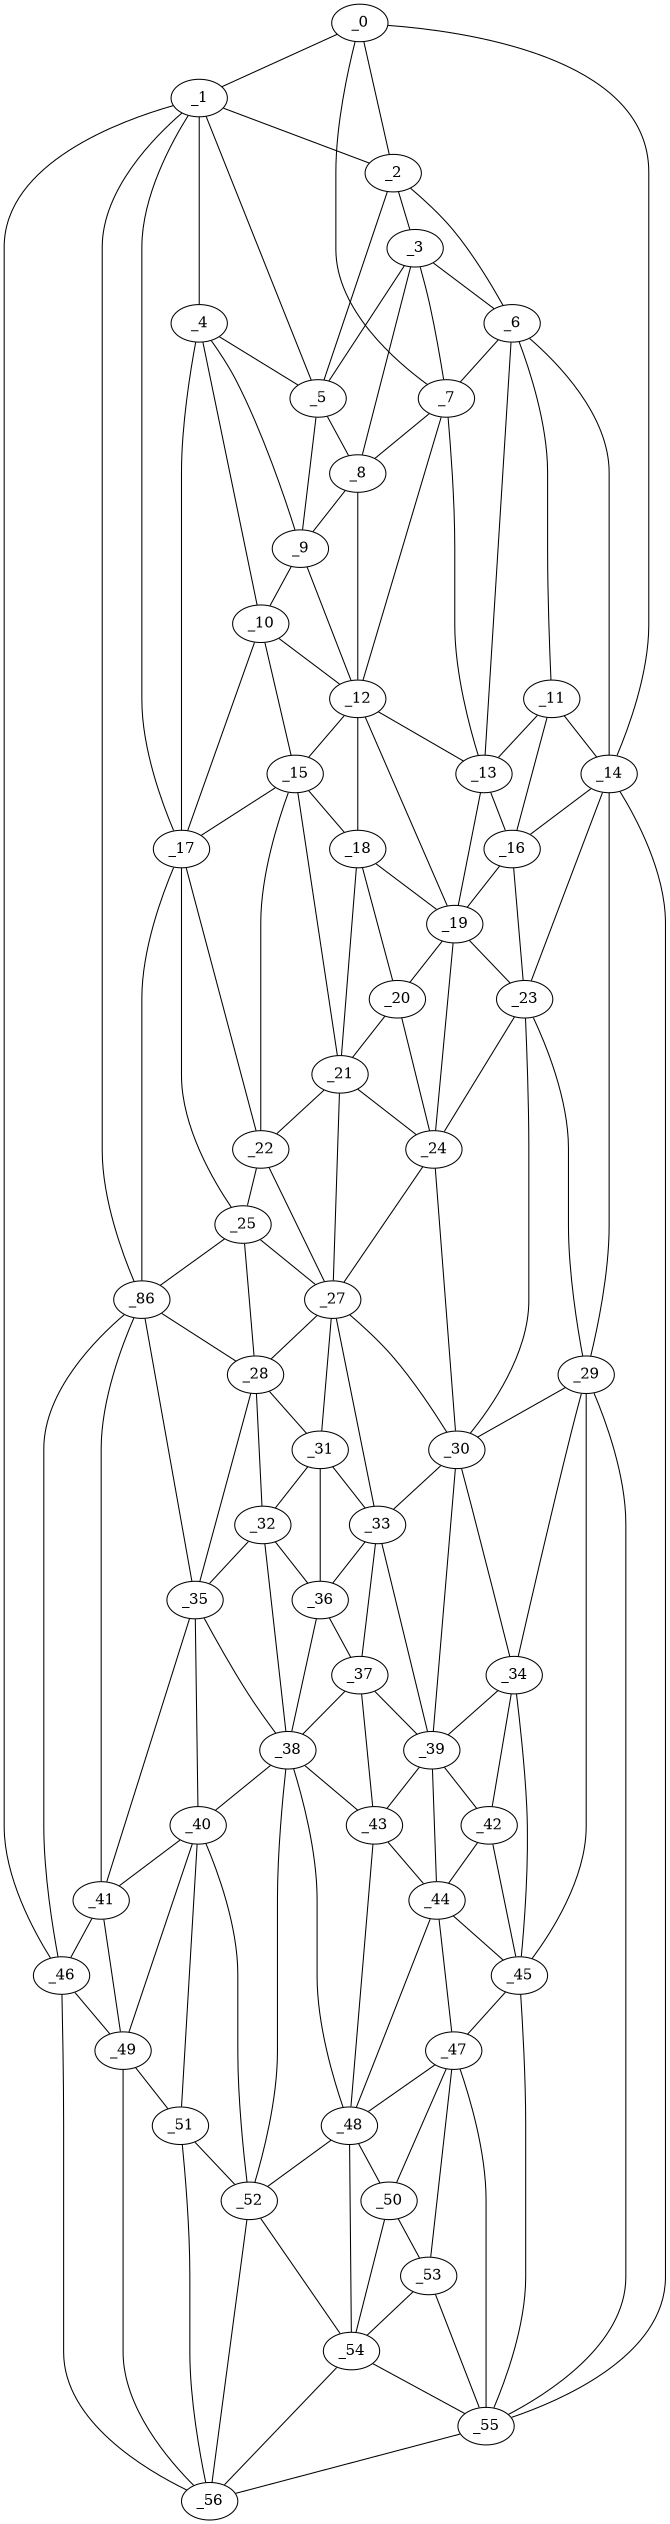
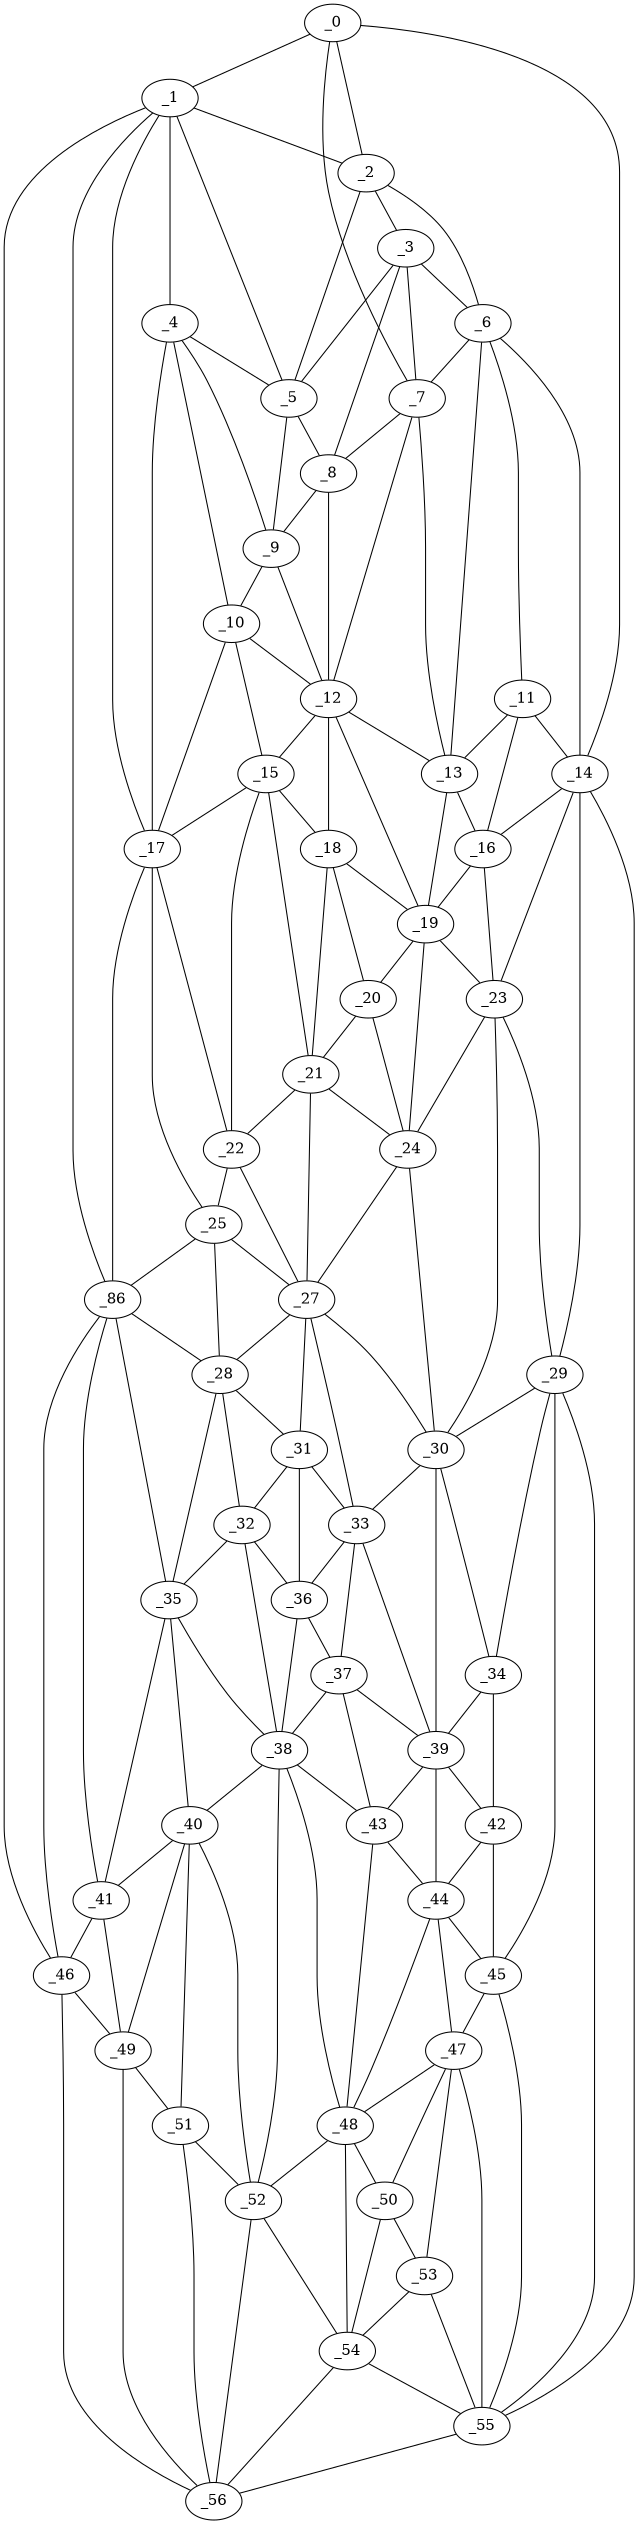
(527, 1825) -> none
